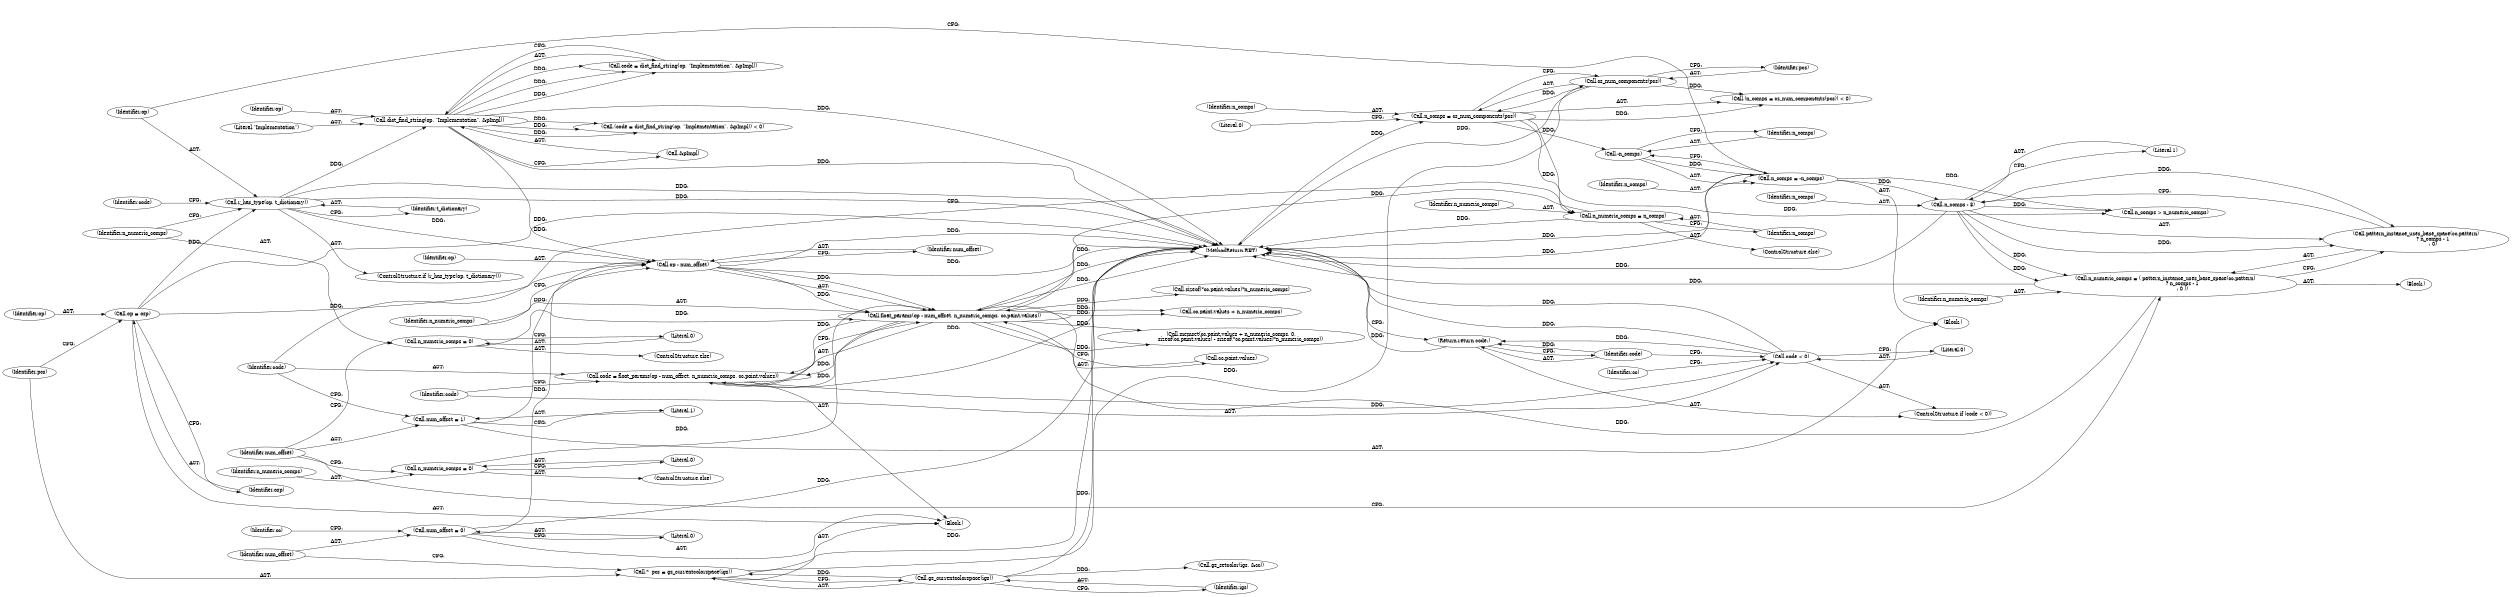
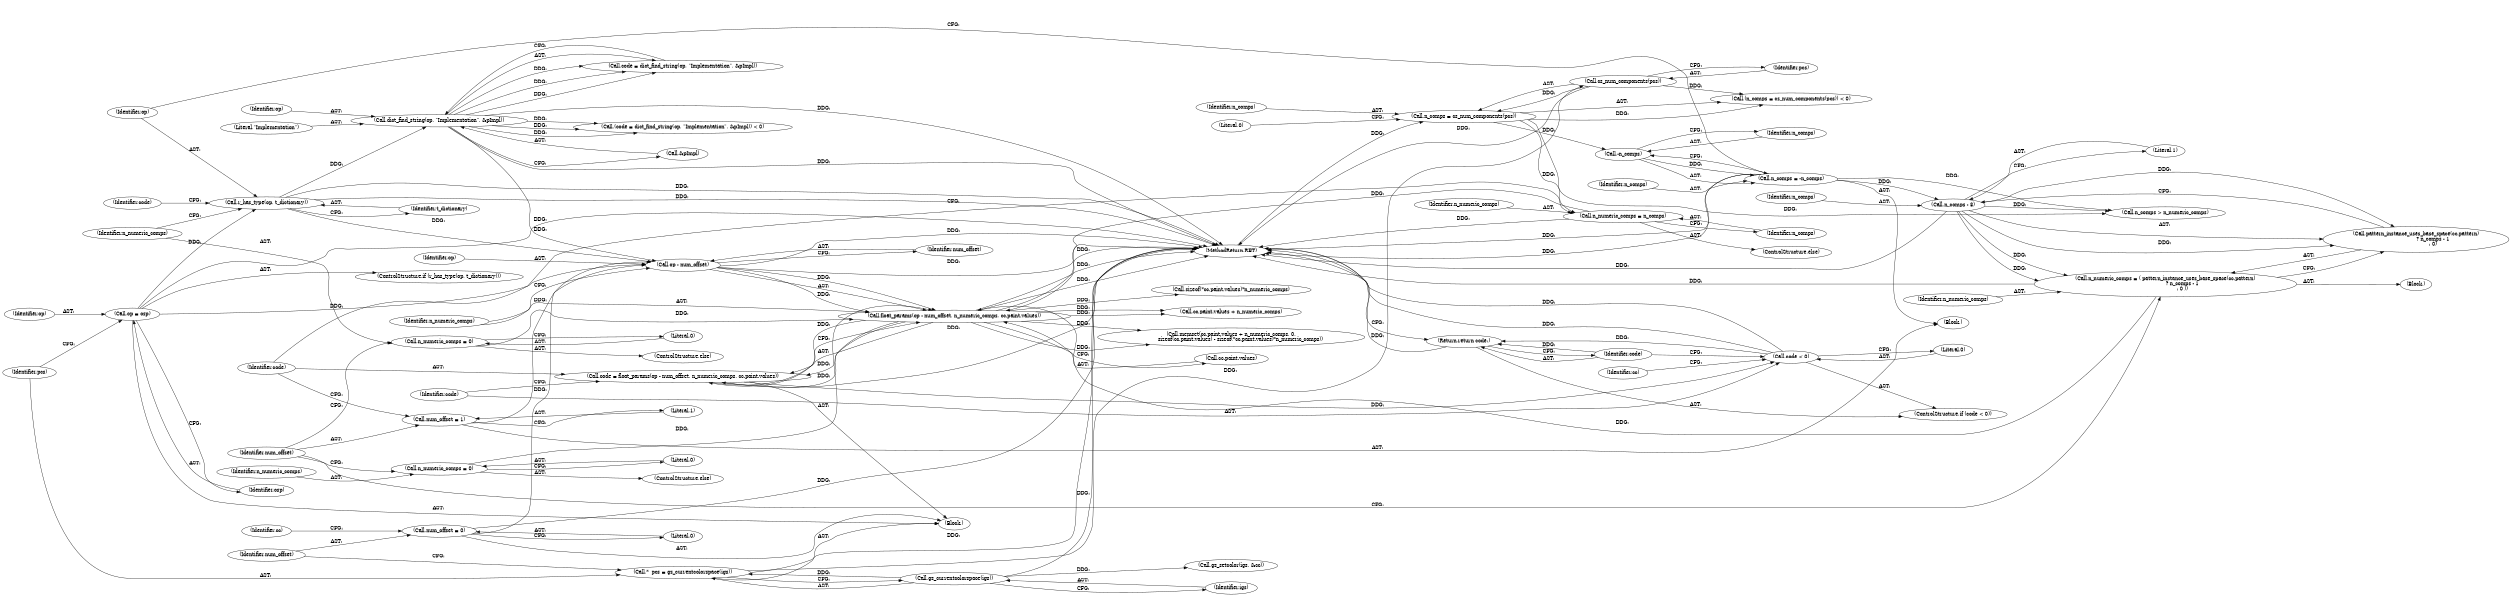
(1530, 80) -> none
(323, 239) -> (255, 277)
